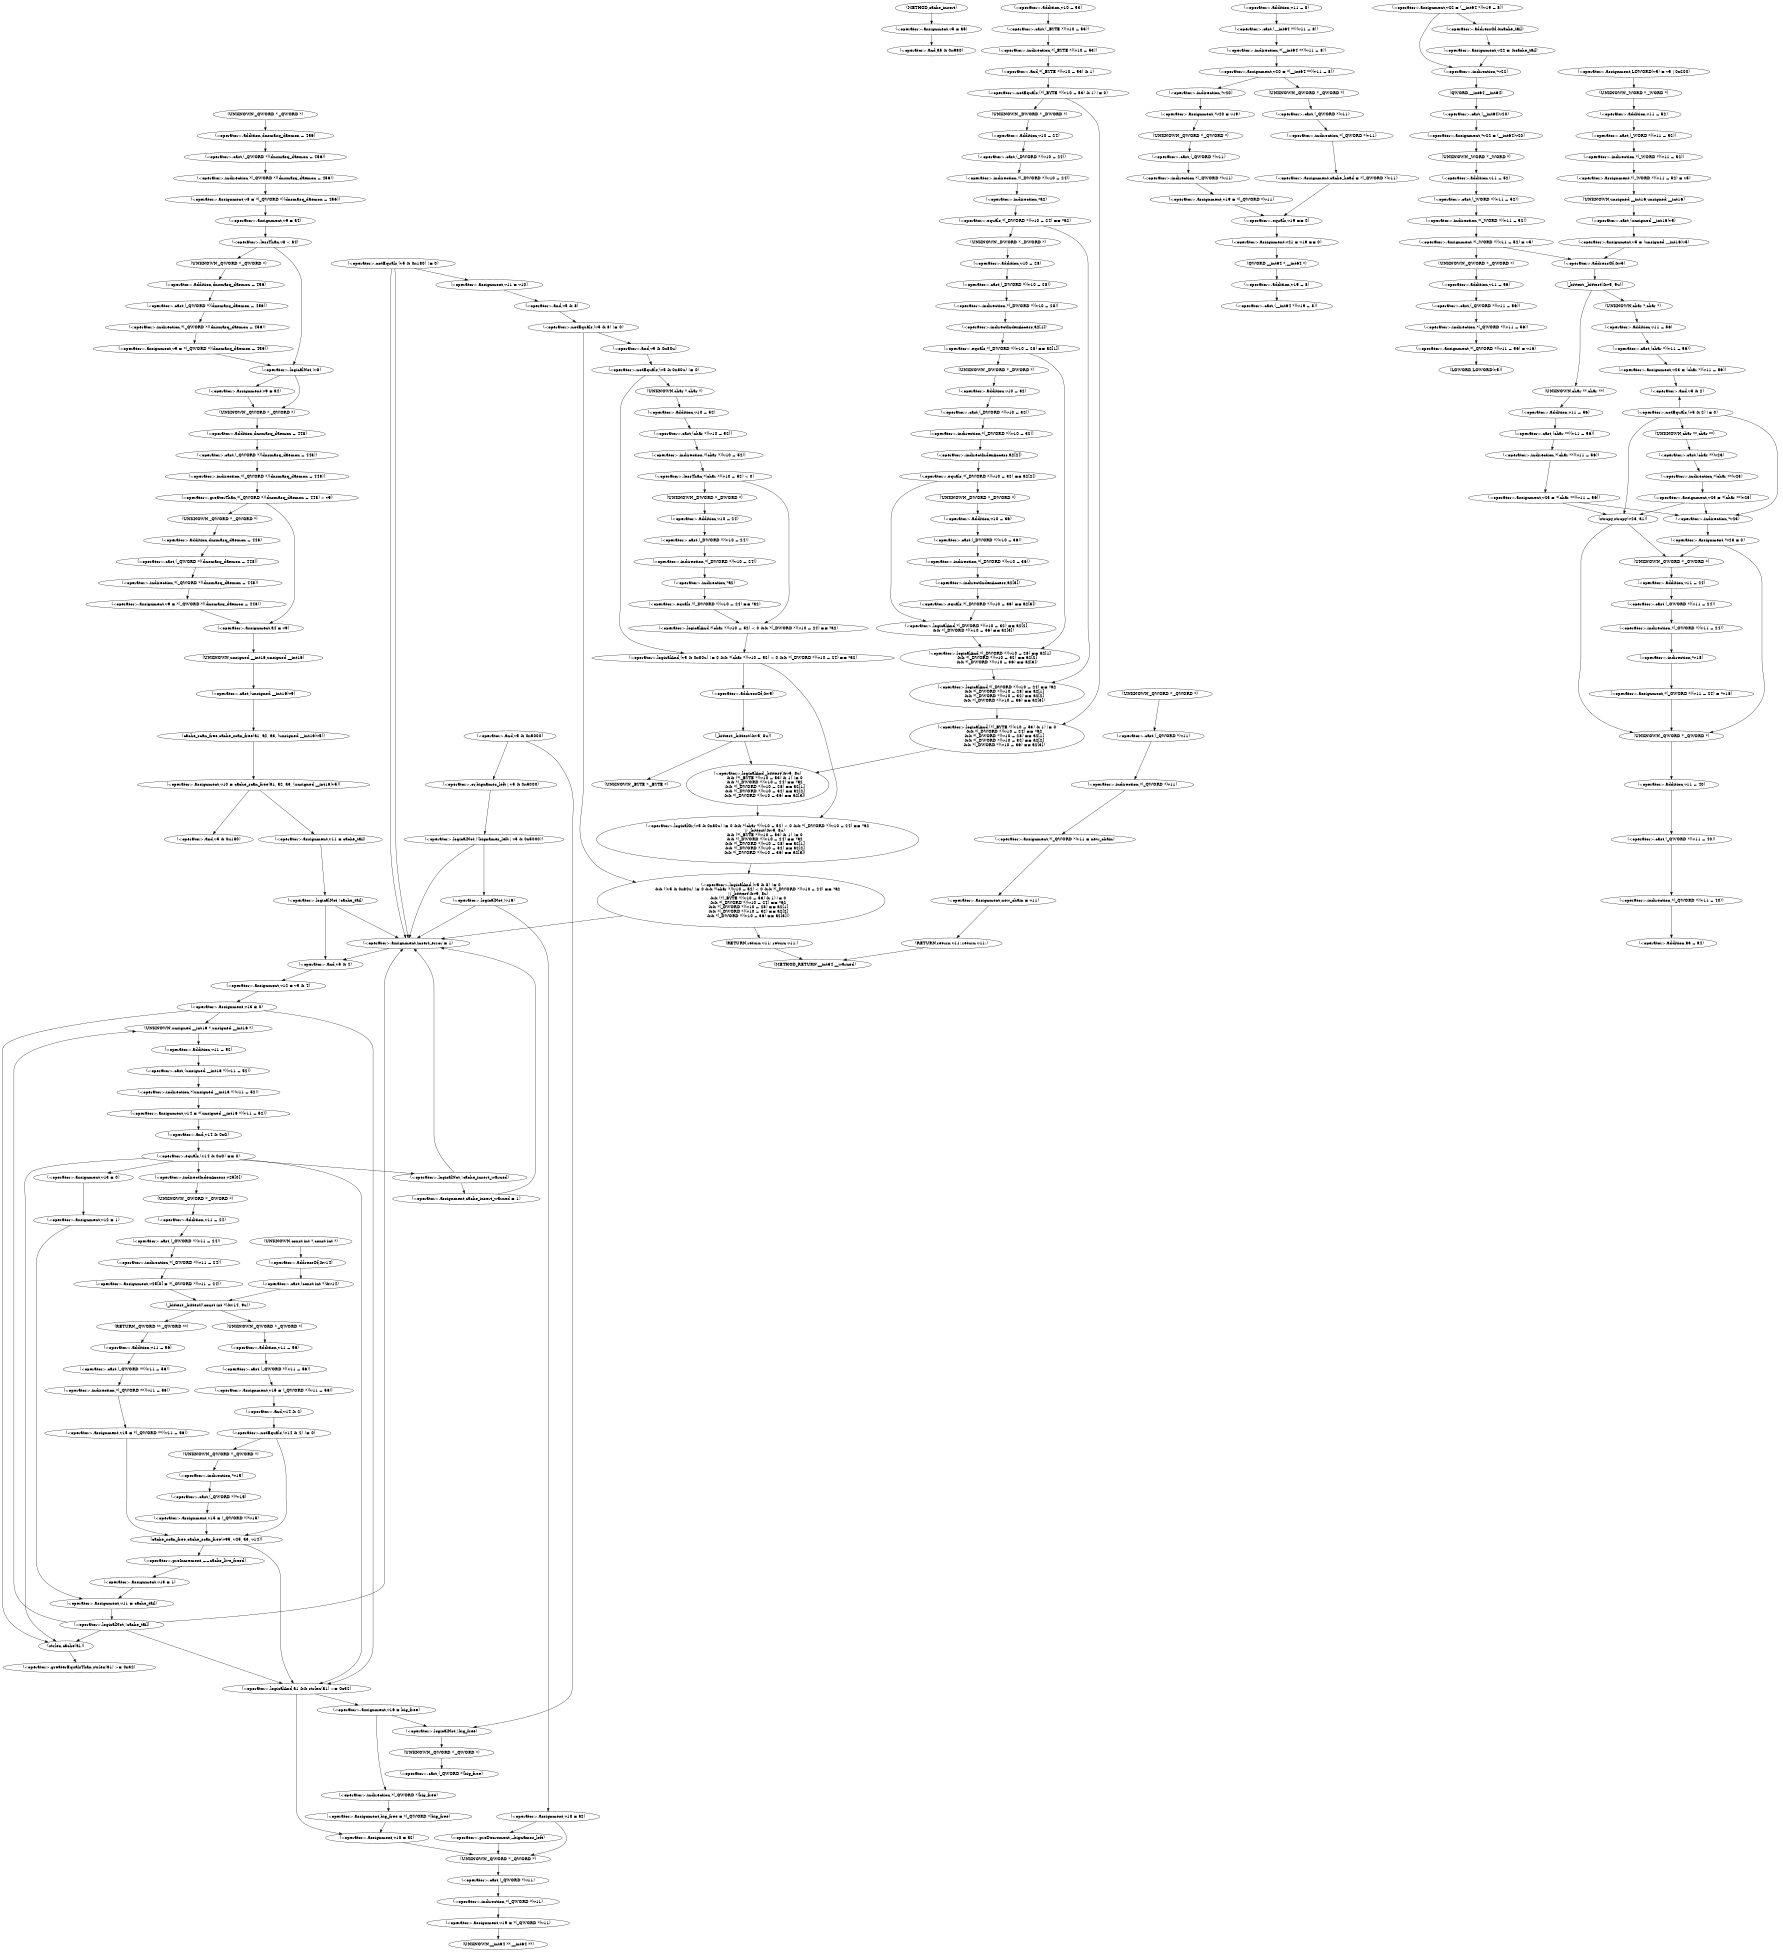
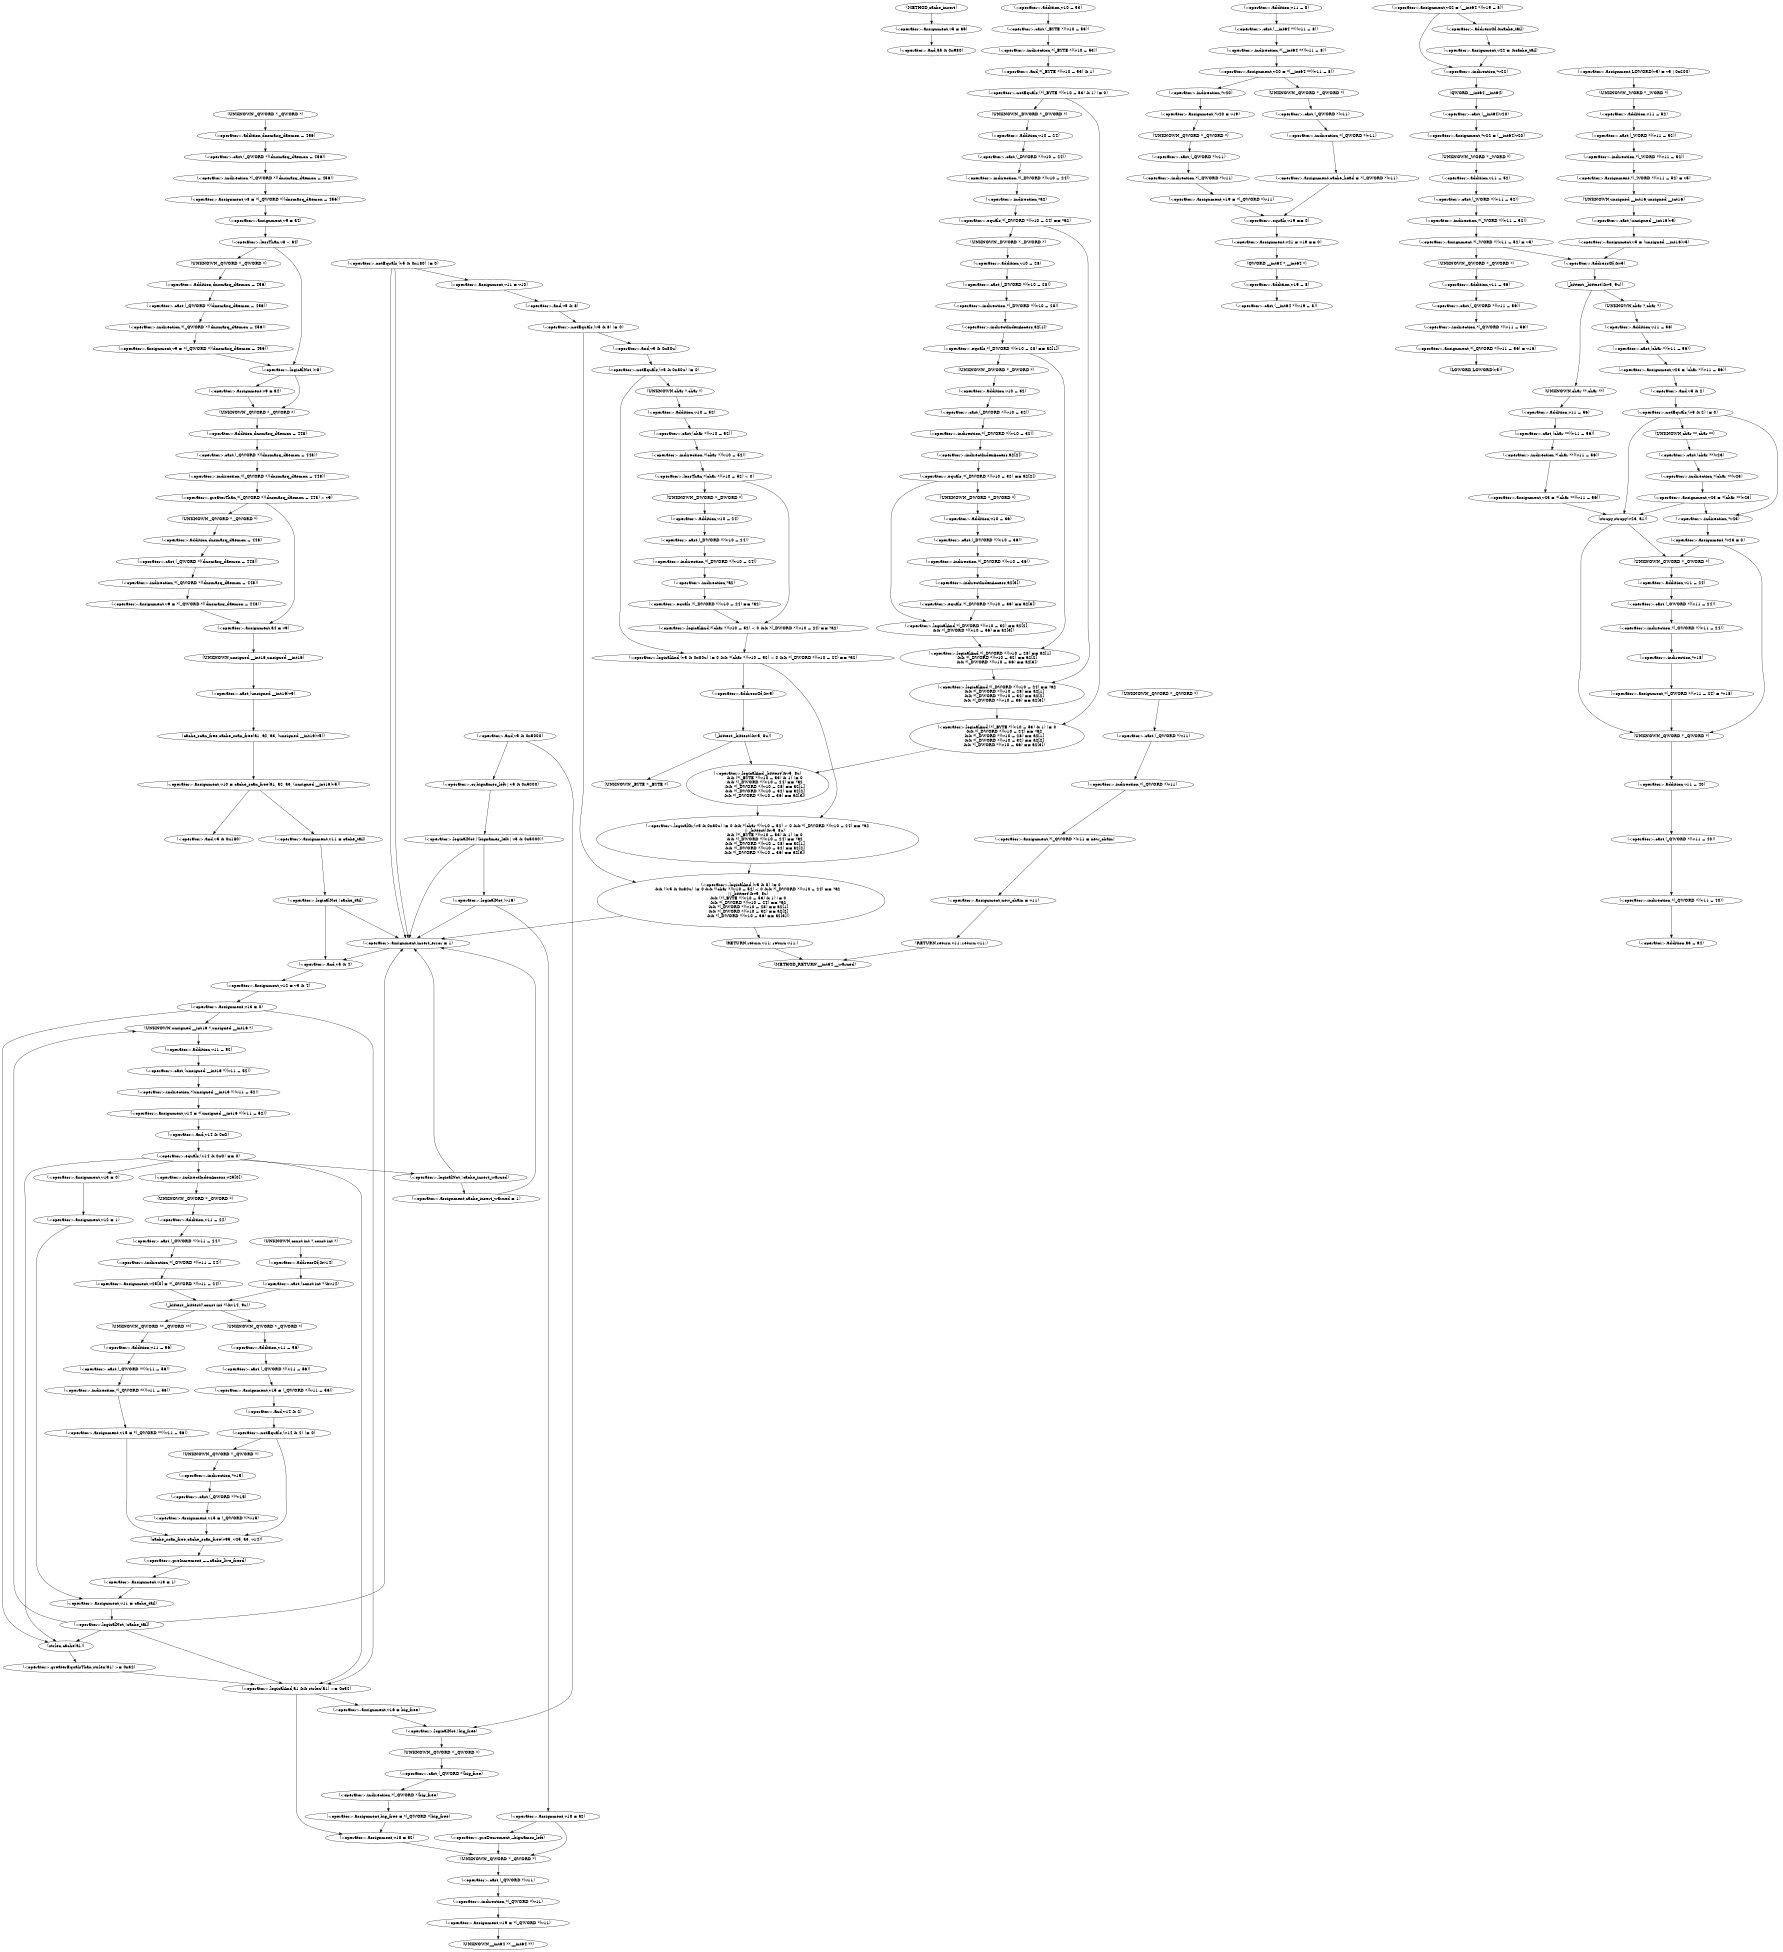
(1048, 81) -> none
(1476, 337) -> none
(1680, 404) -> (1676, 401)
(1627, 509) -> none
(151, 1327) -> (151, 1327)
(281, 1604) -> (187, 1678)
(378, 1752) -> (417, 1784)
